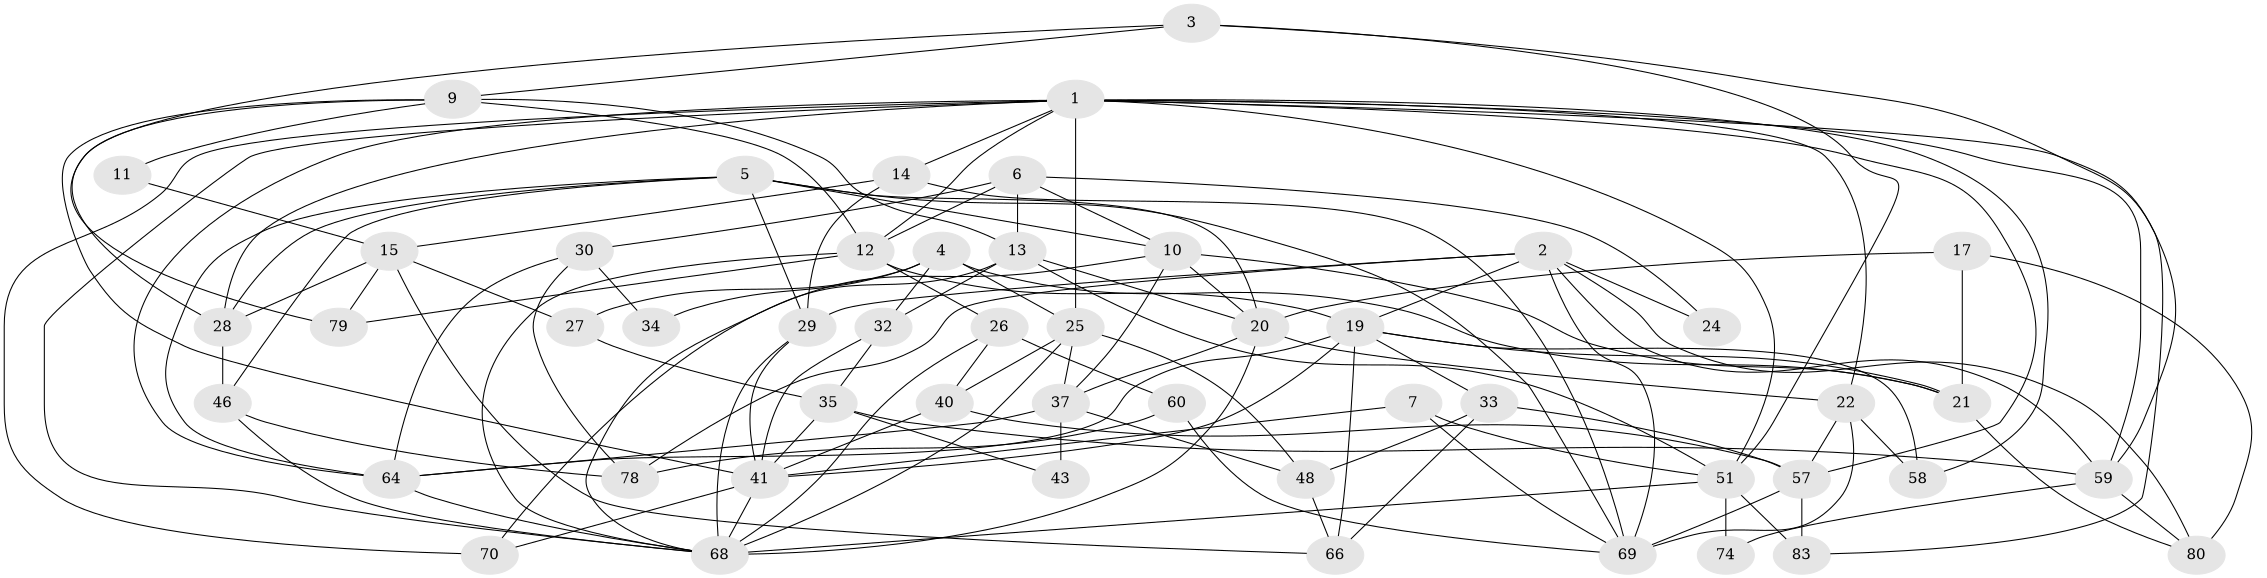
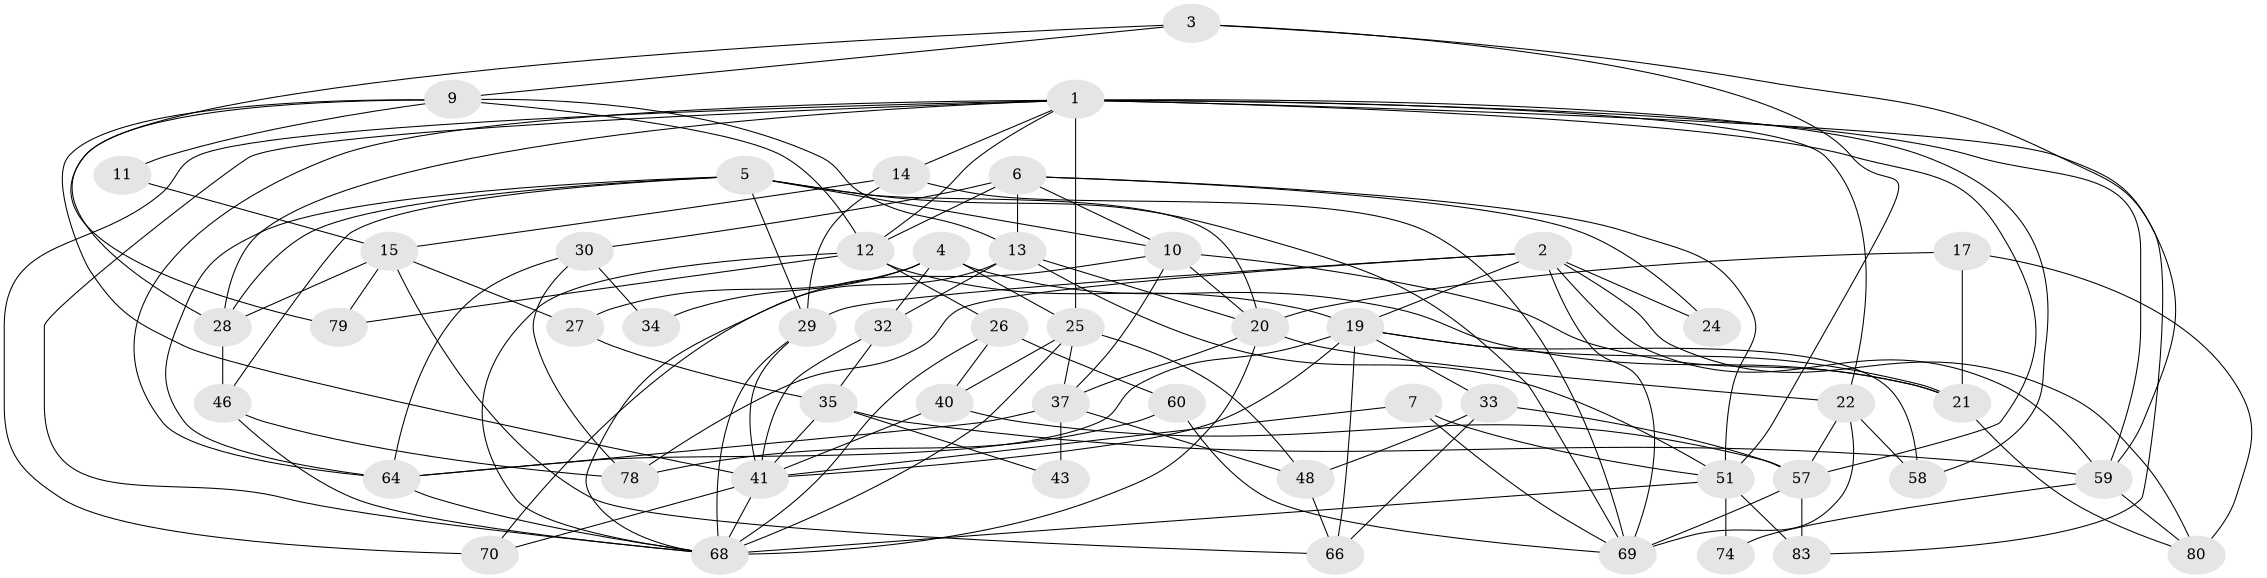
(1536, 171) -> (1558, 217)
